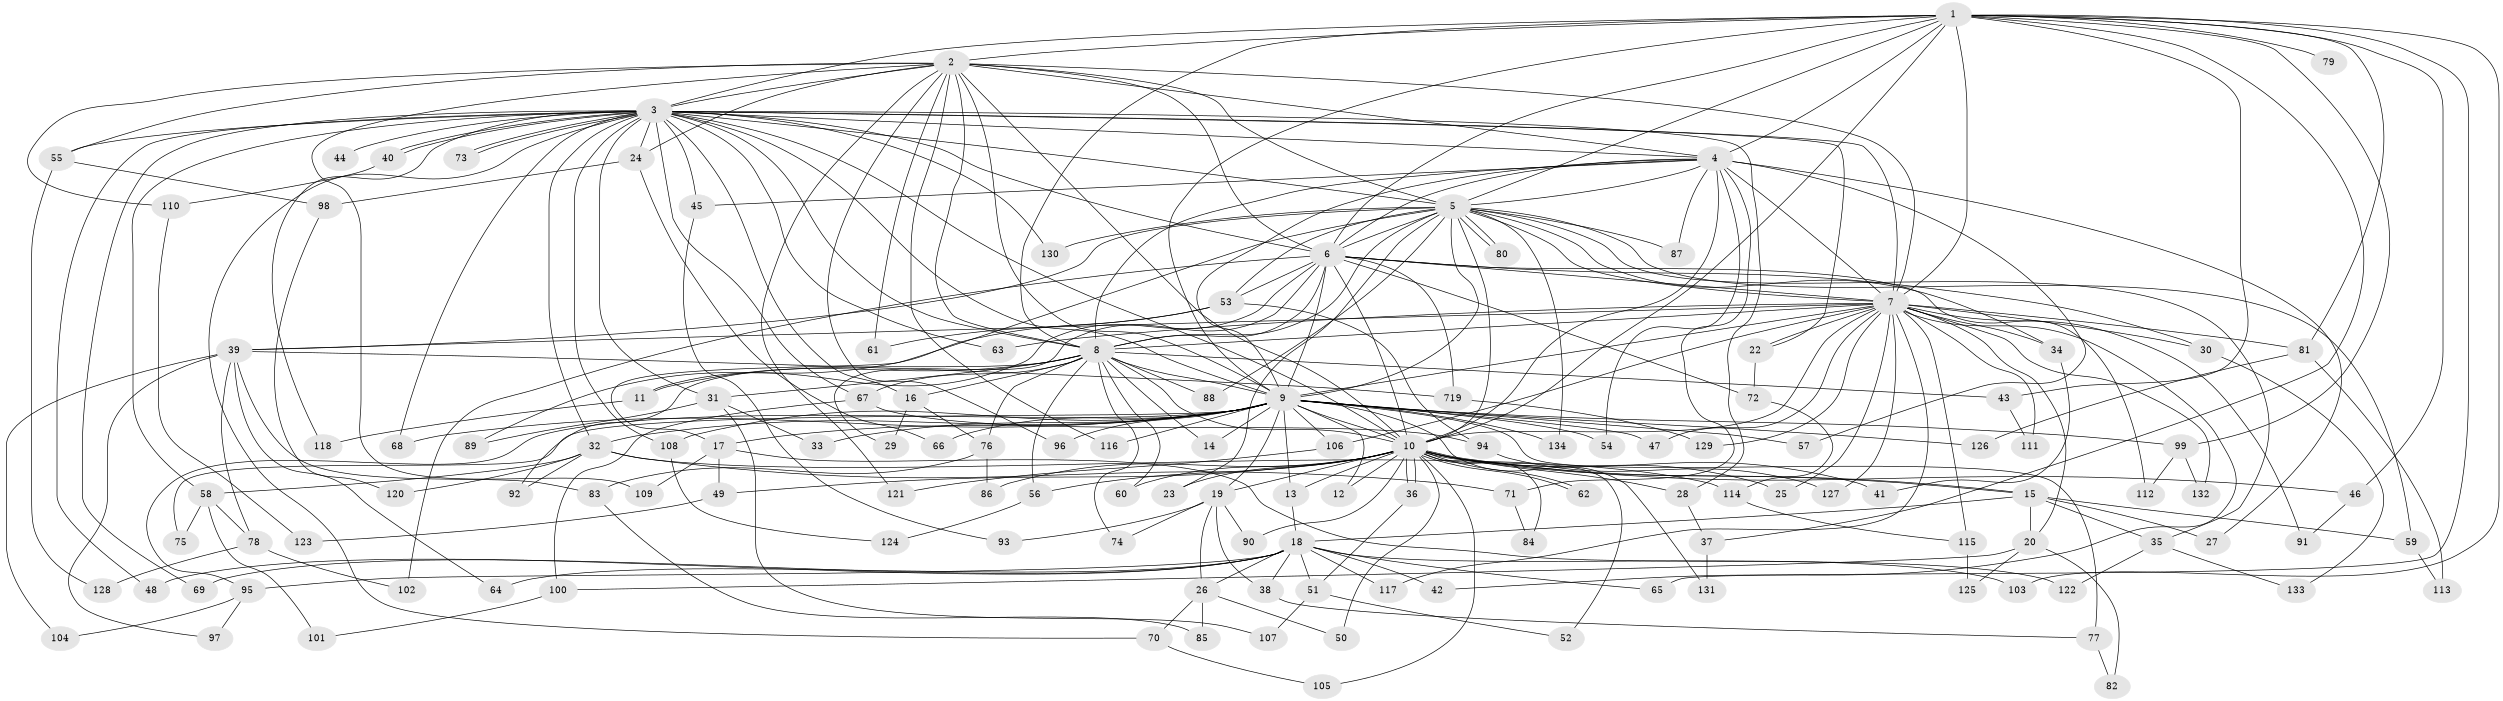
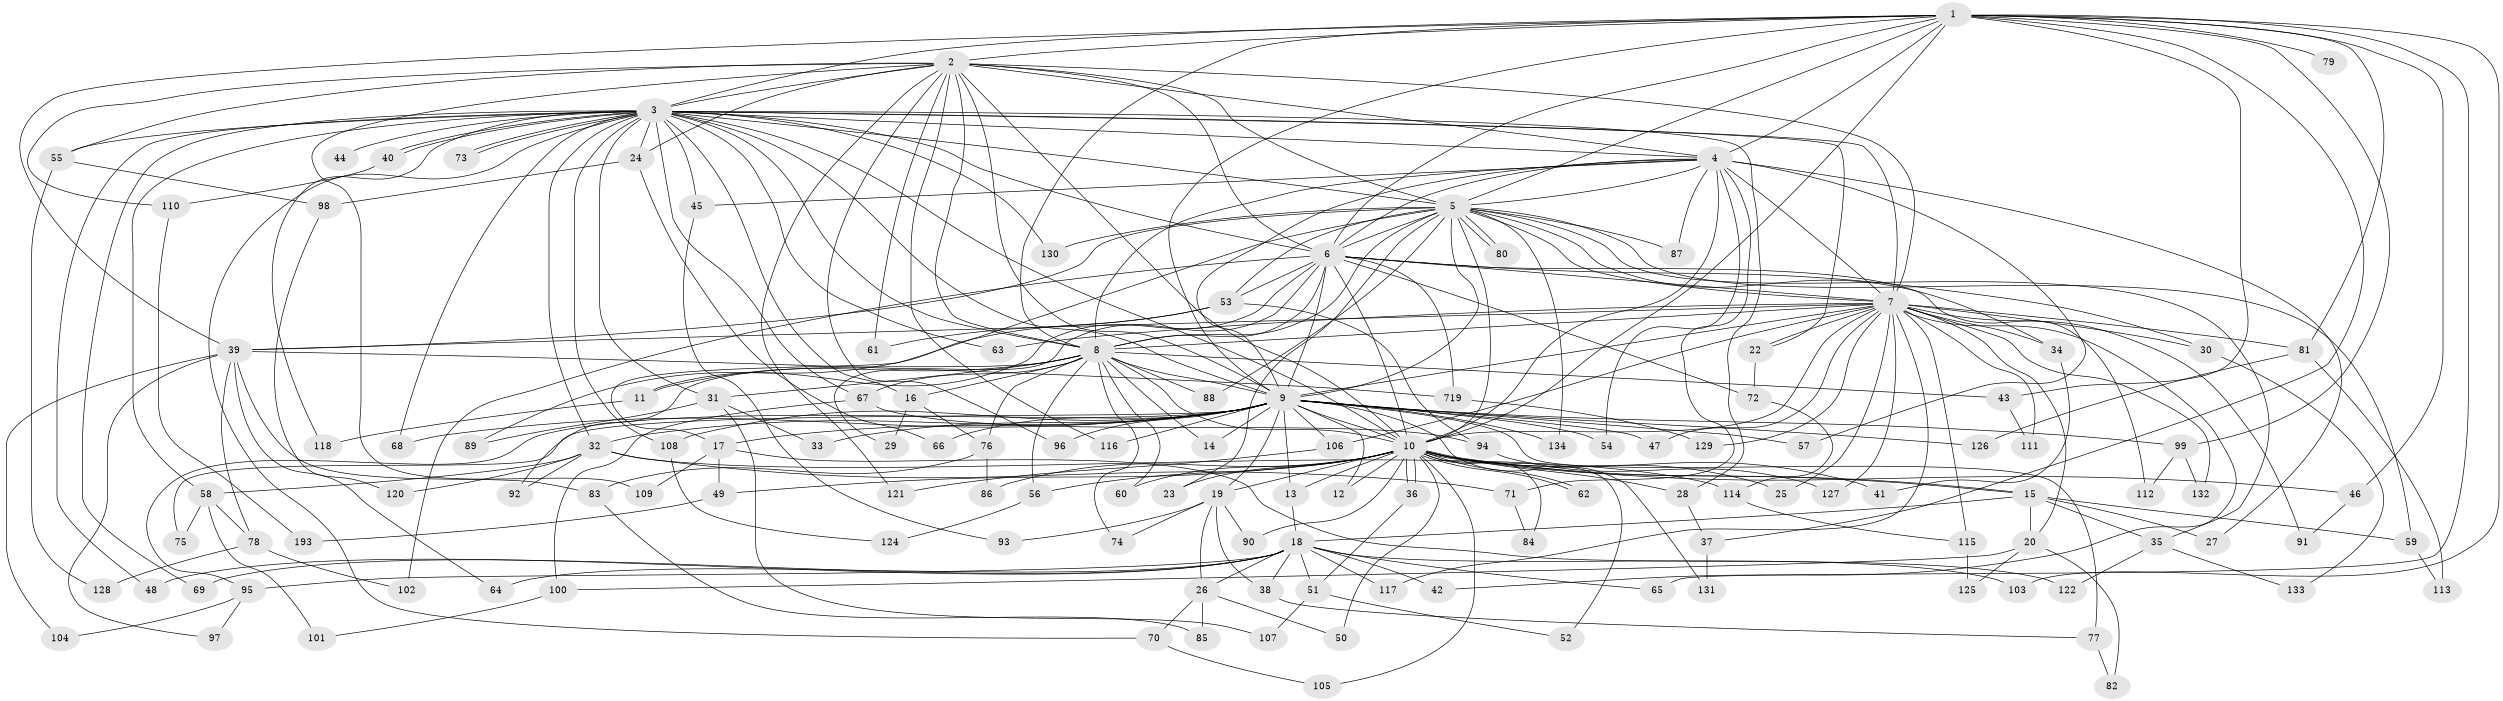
(1967, 172) -> (818, 44)
(304, 543) -> (304, 543)
